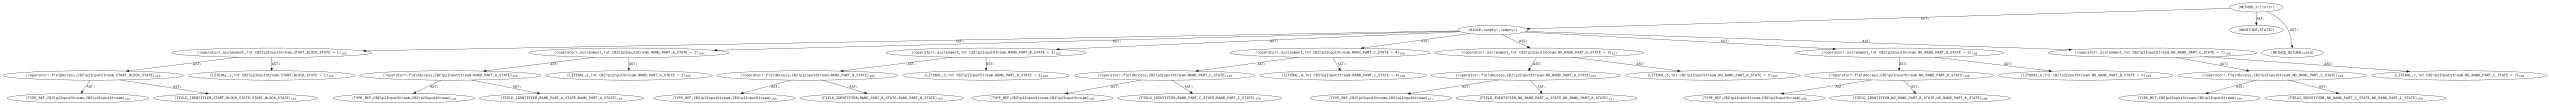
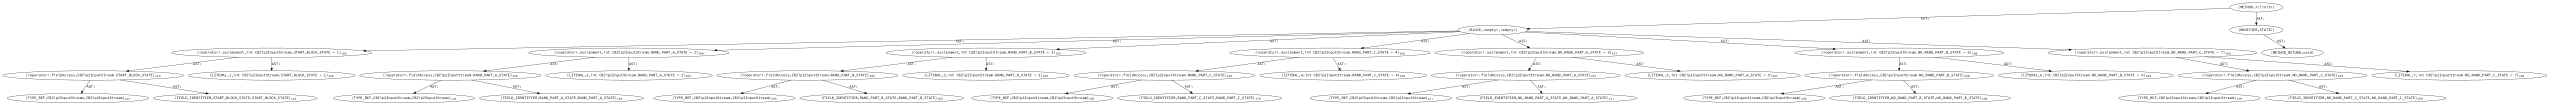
(2285, 25) -> (2273, 41)
